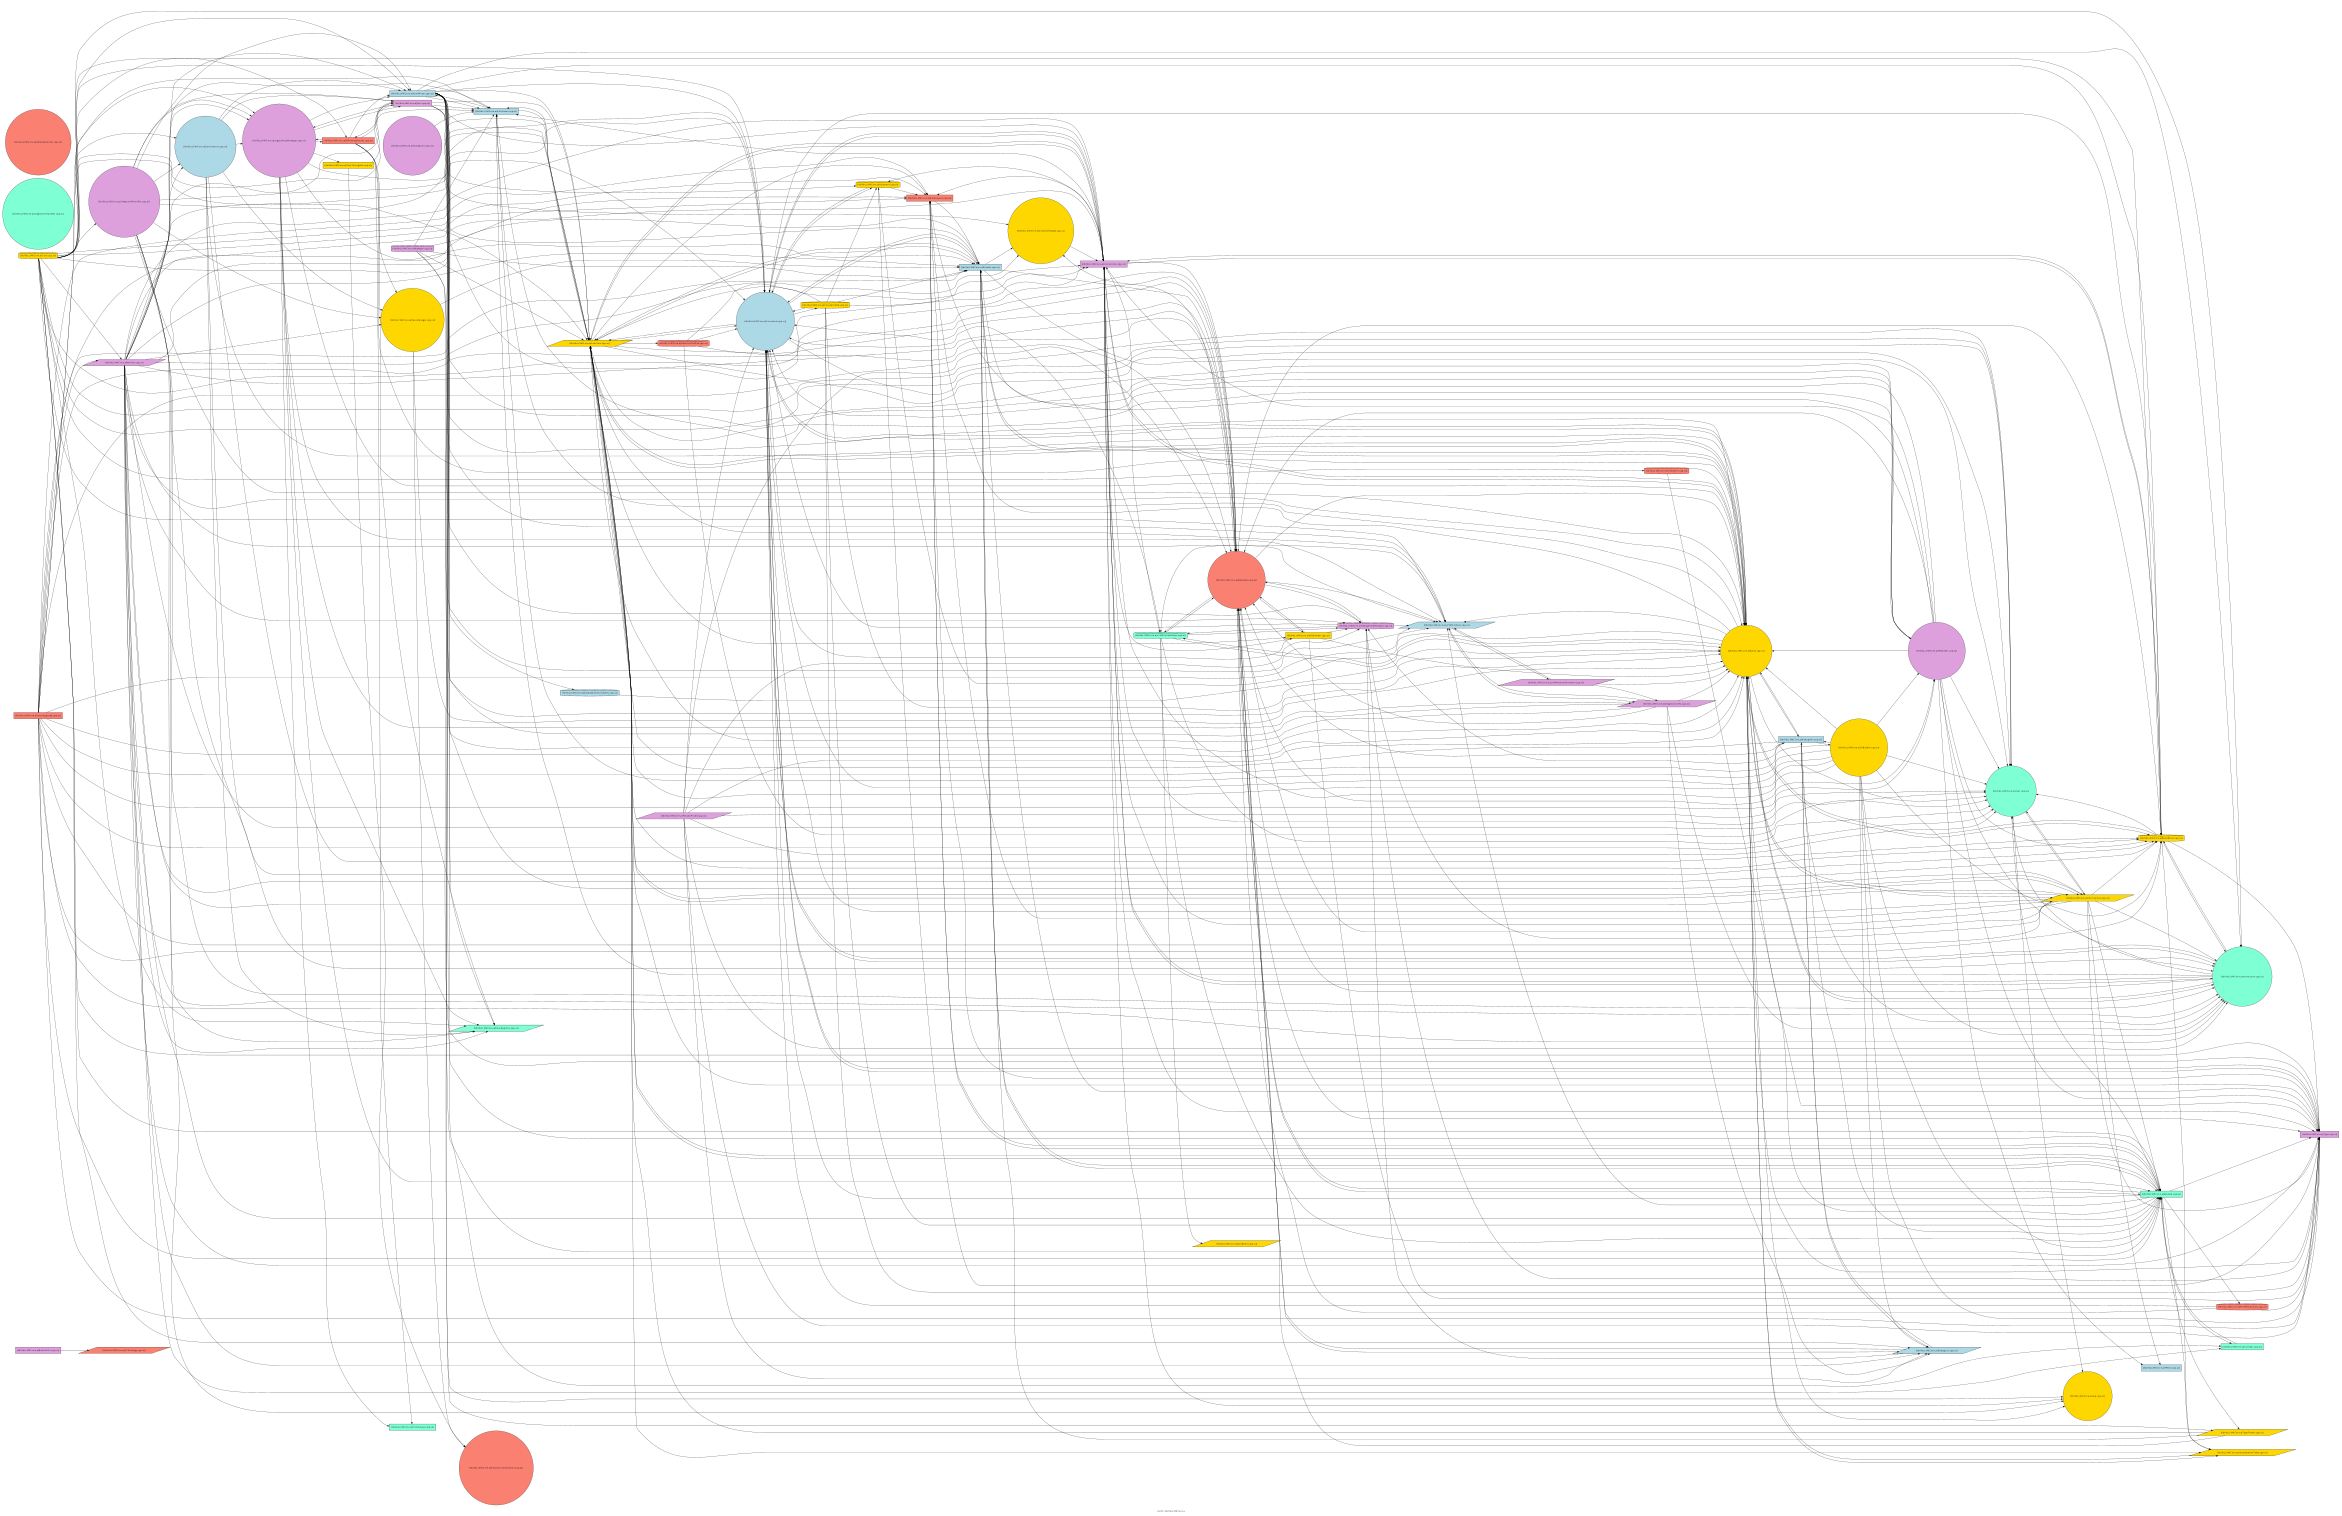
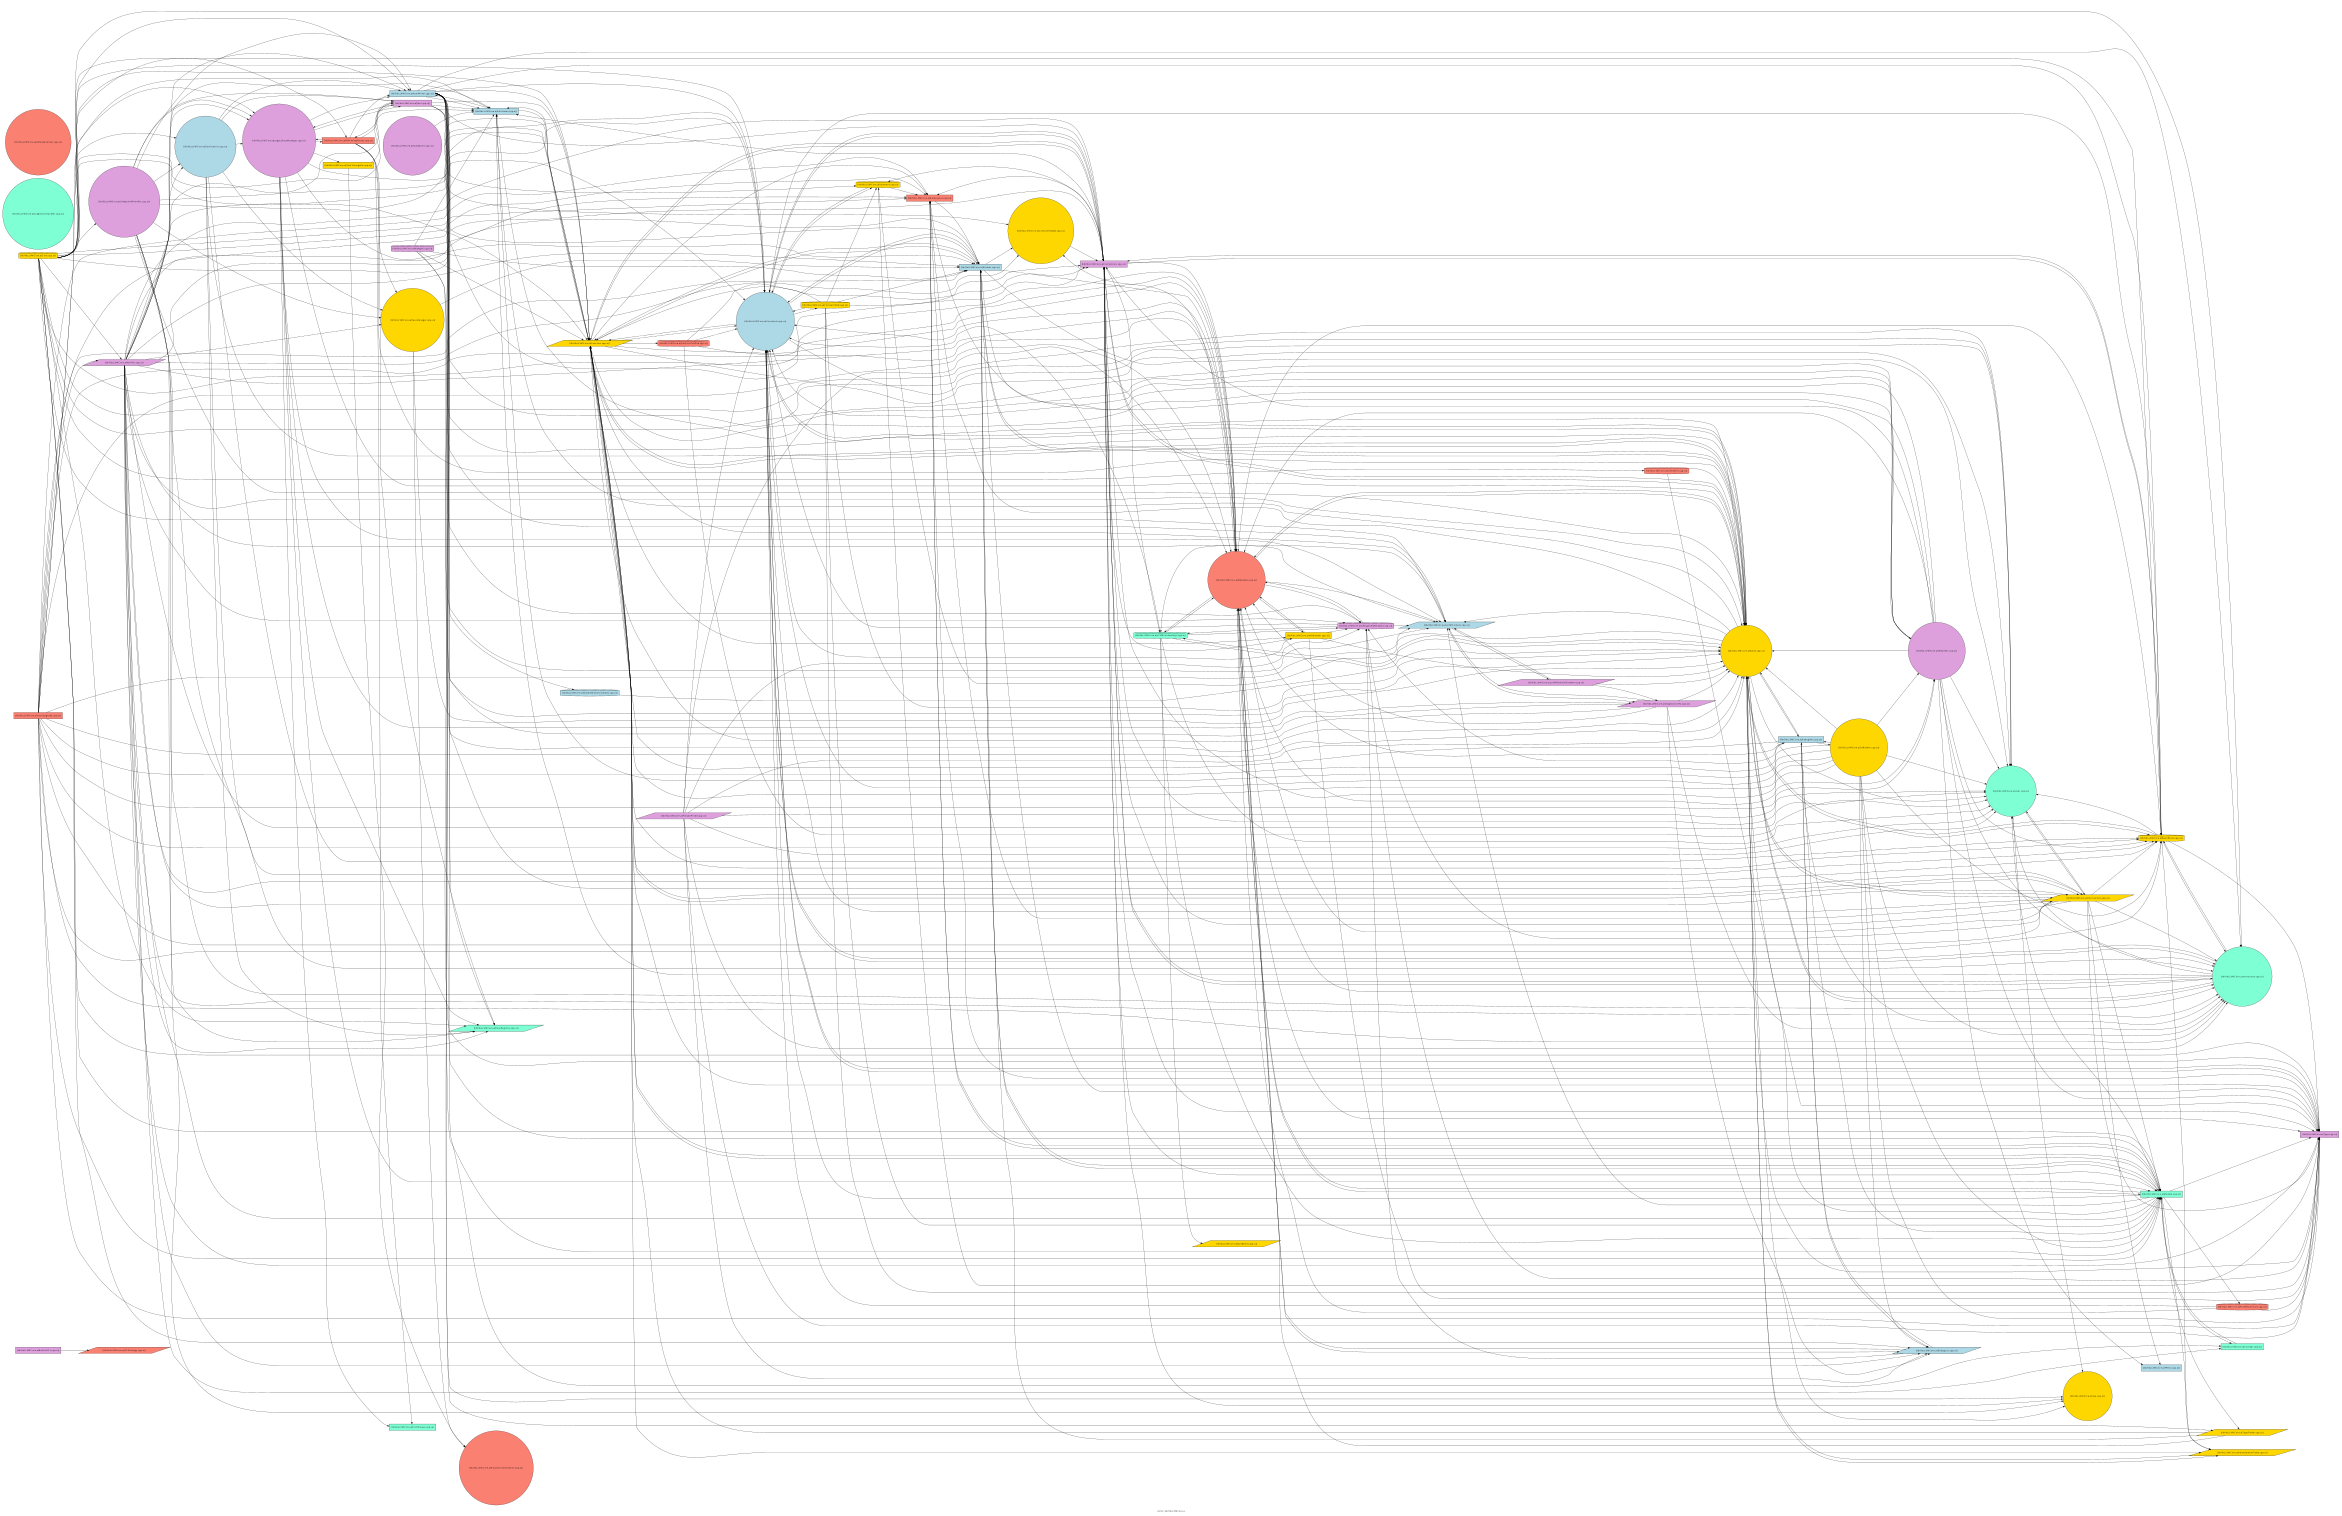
none -> (351, 72)
none -> (1540, 490)
none -> (1210, 1173)
